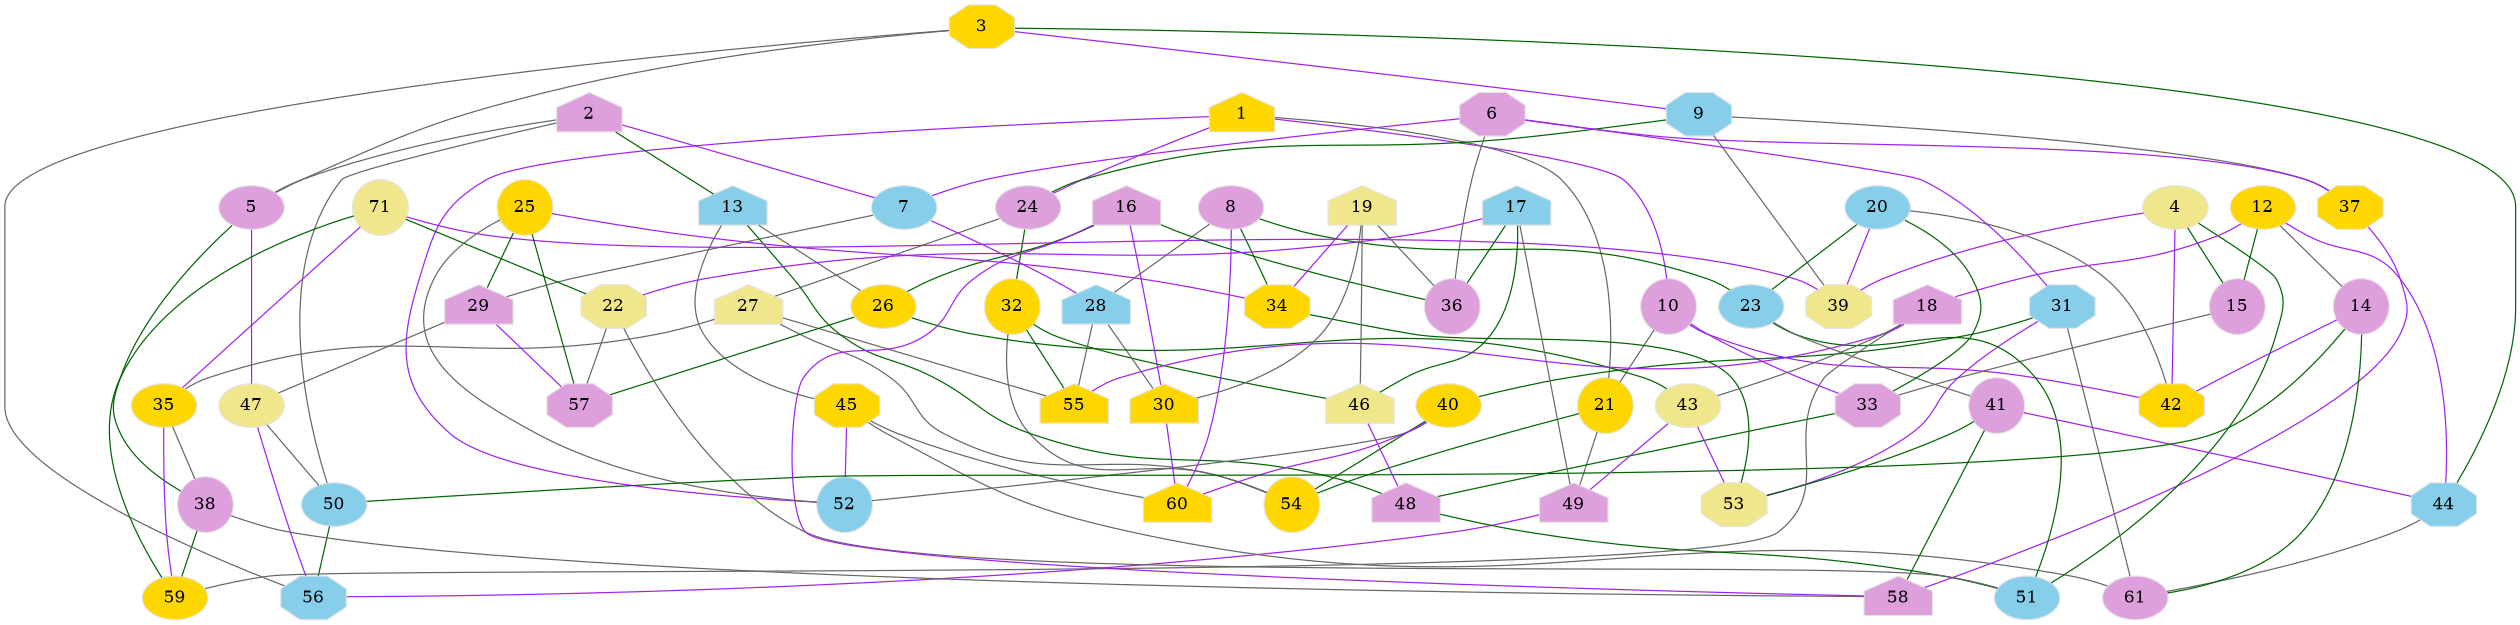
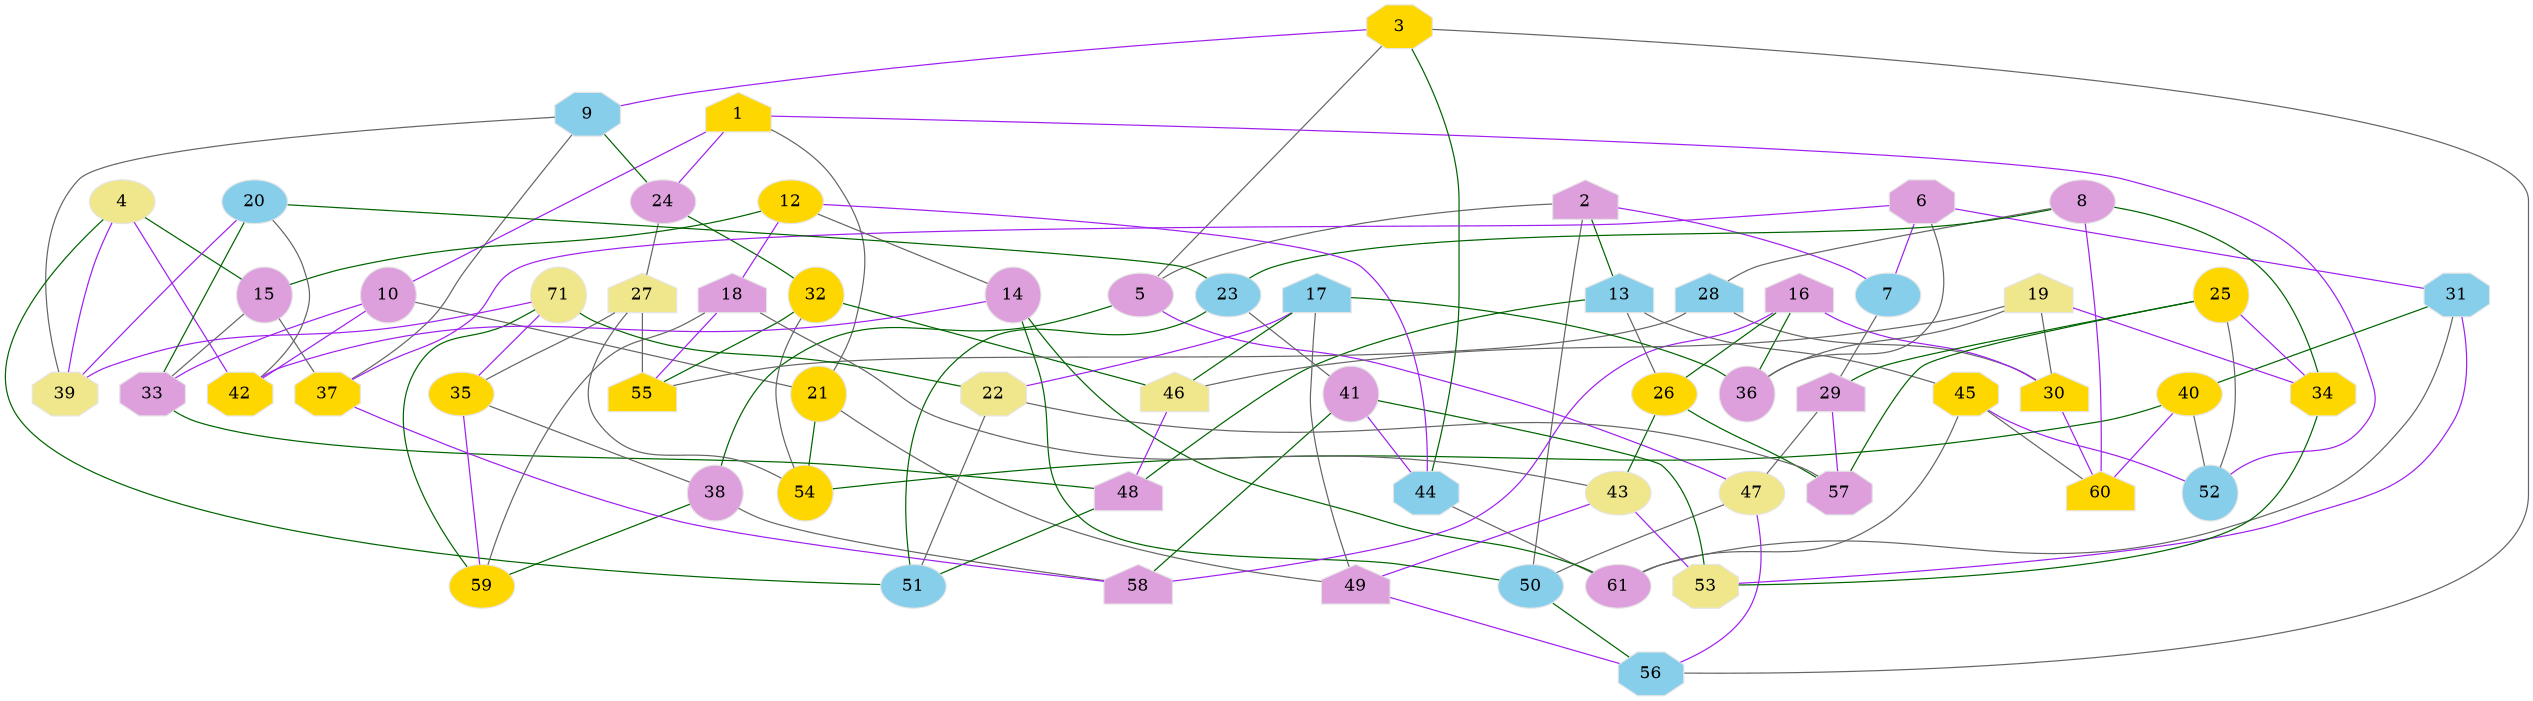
(1005, 255) -> none
none -> (296, 345)
